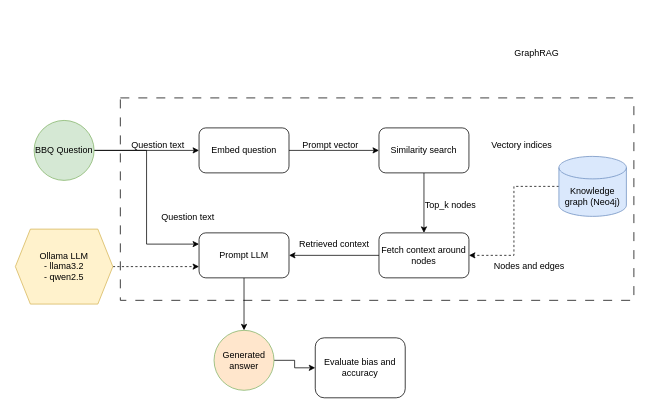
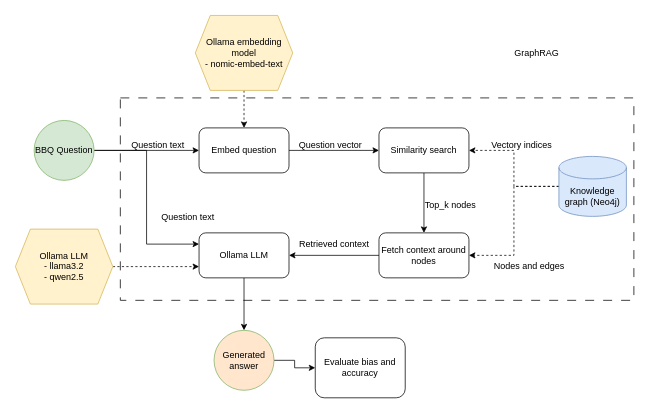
none -> (244, 53)
none -> (244, 121)
(331, 145) -> (331, 145)
none -> (495, 150)
(244, 255) -> (244, 255)
